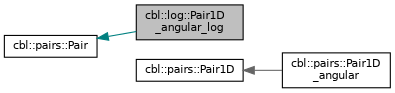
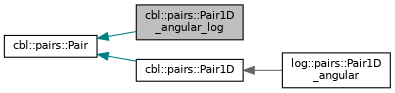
(190, 22) -> (190, 22)
none -> (122, 59)
(336, 70) -> (336, 70)
